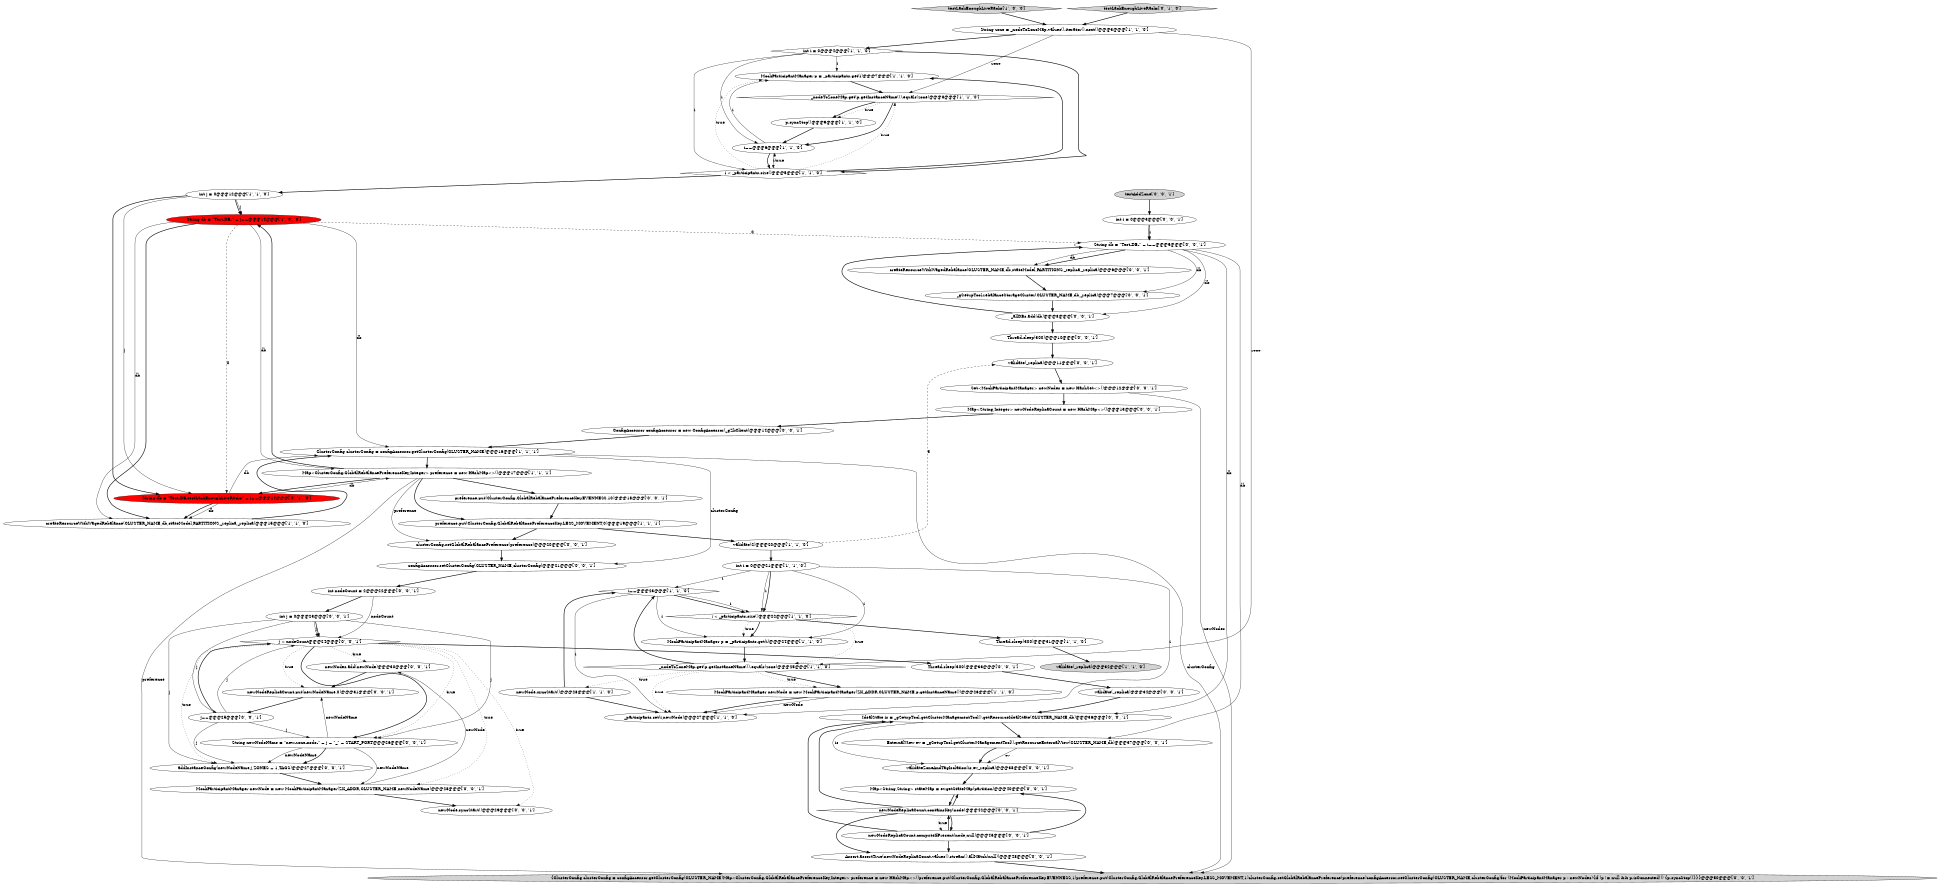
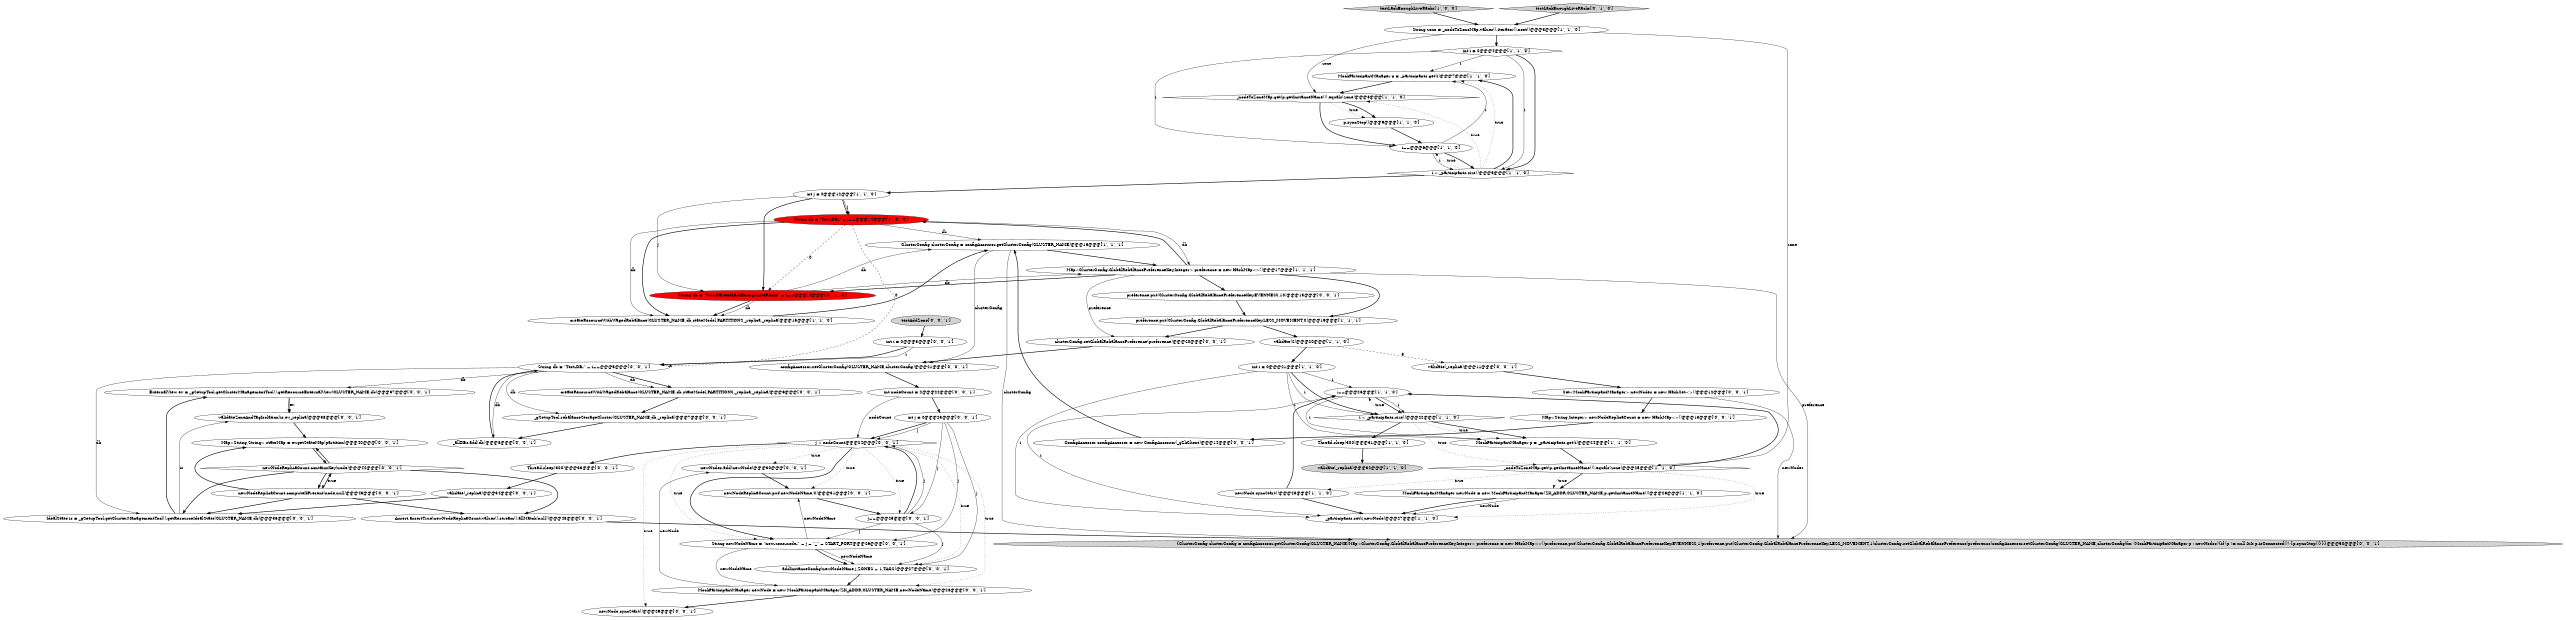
(1053, 338) -> none
none -> (1377, 409)
none -> (890, 475)
(659, 591) -> (1367, 392)
